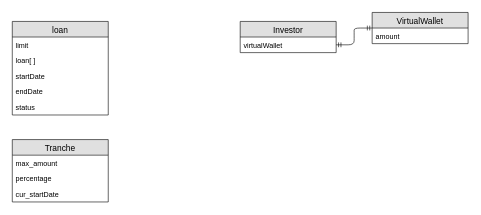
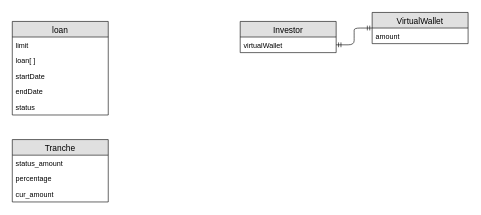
(36, 163) -> (42, 163)
(42, 194) -> (36, 194)
